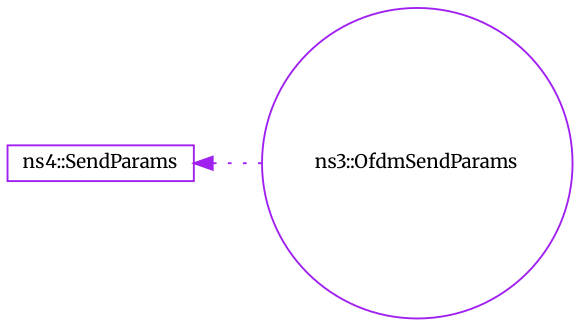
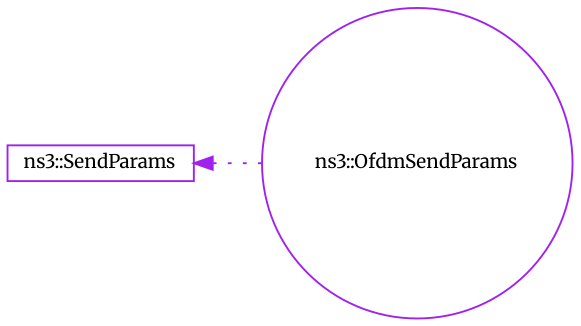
(101, 163) -> (101, 163)
